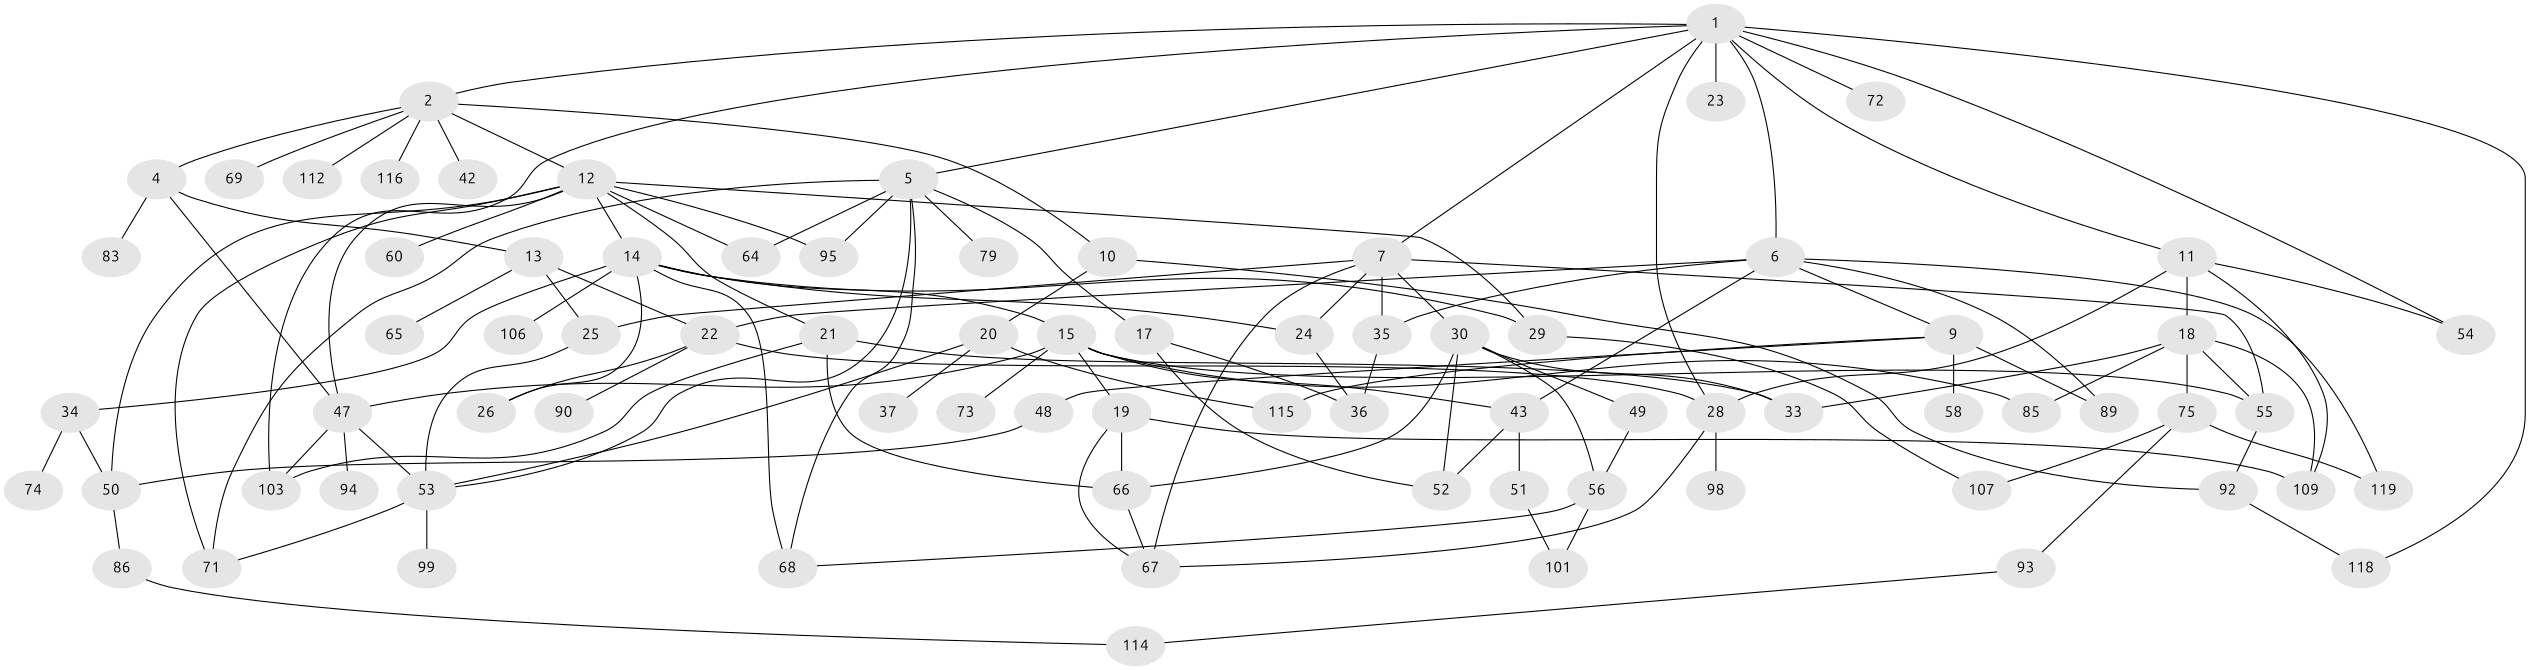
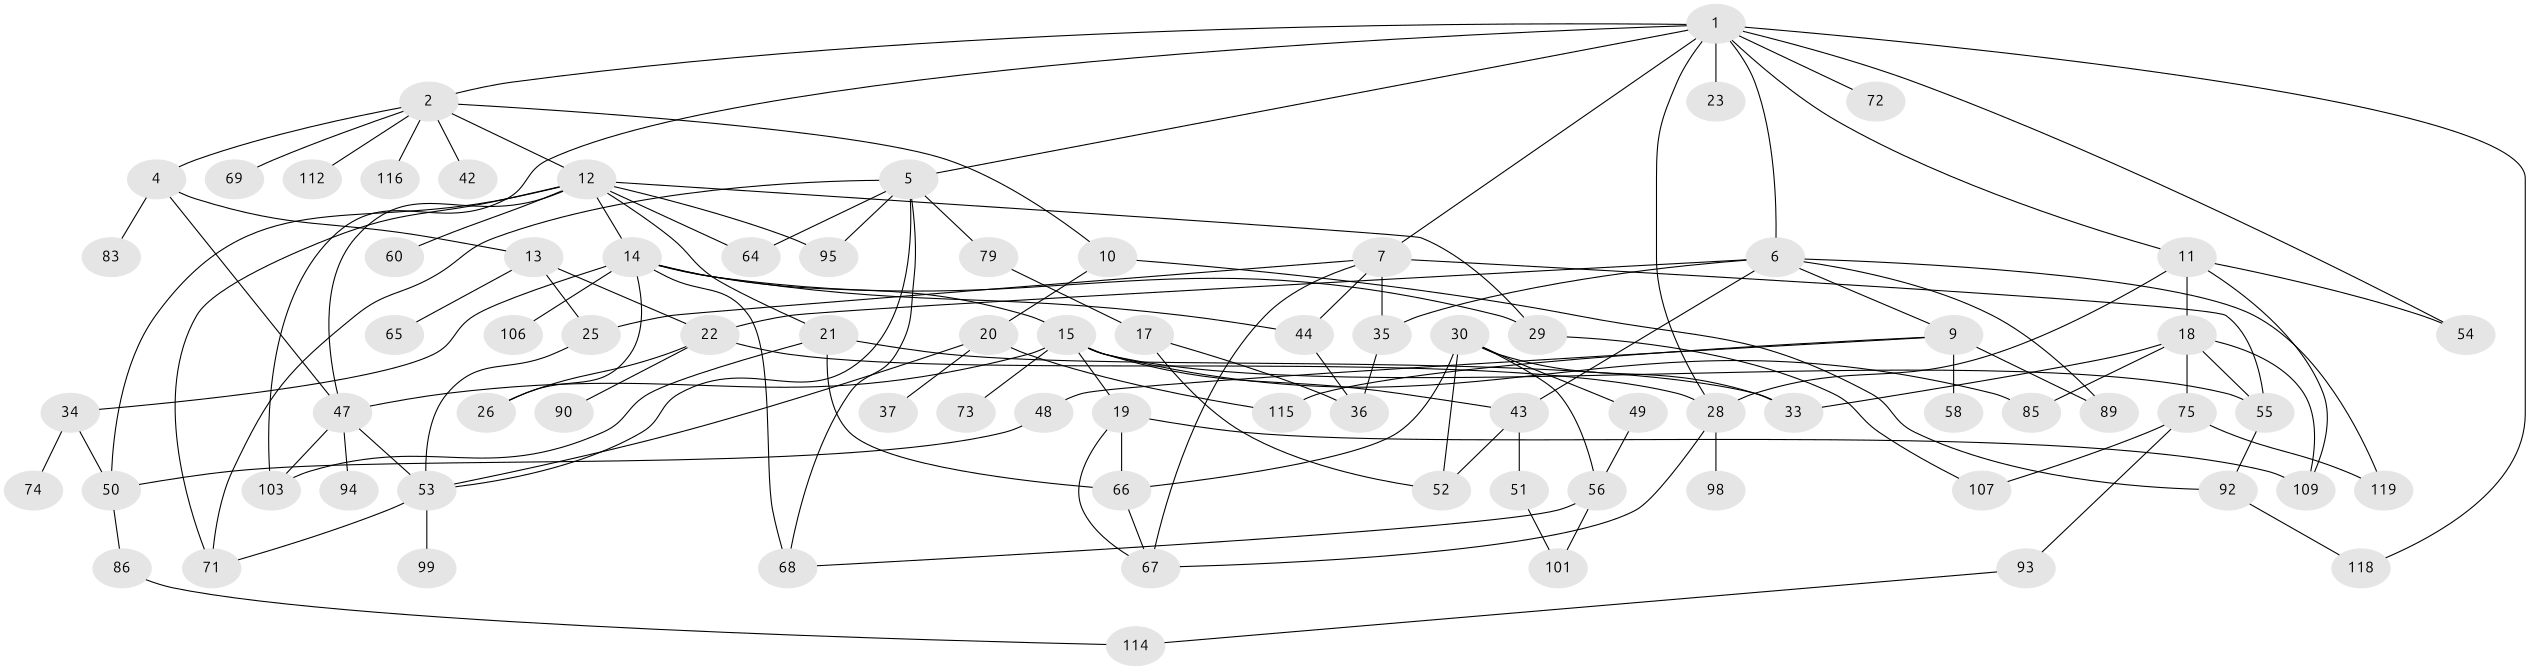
(1036, 244) -> (1066, 296)
(1421, 296) -> none
(1304, 335) -> (1304, 335)
